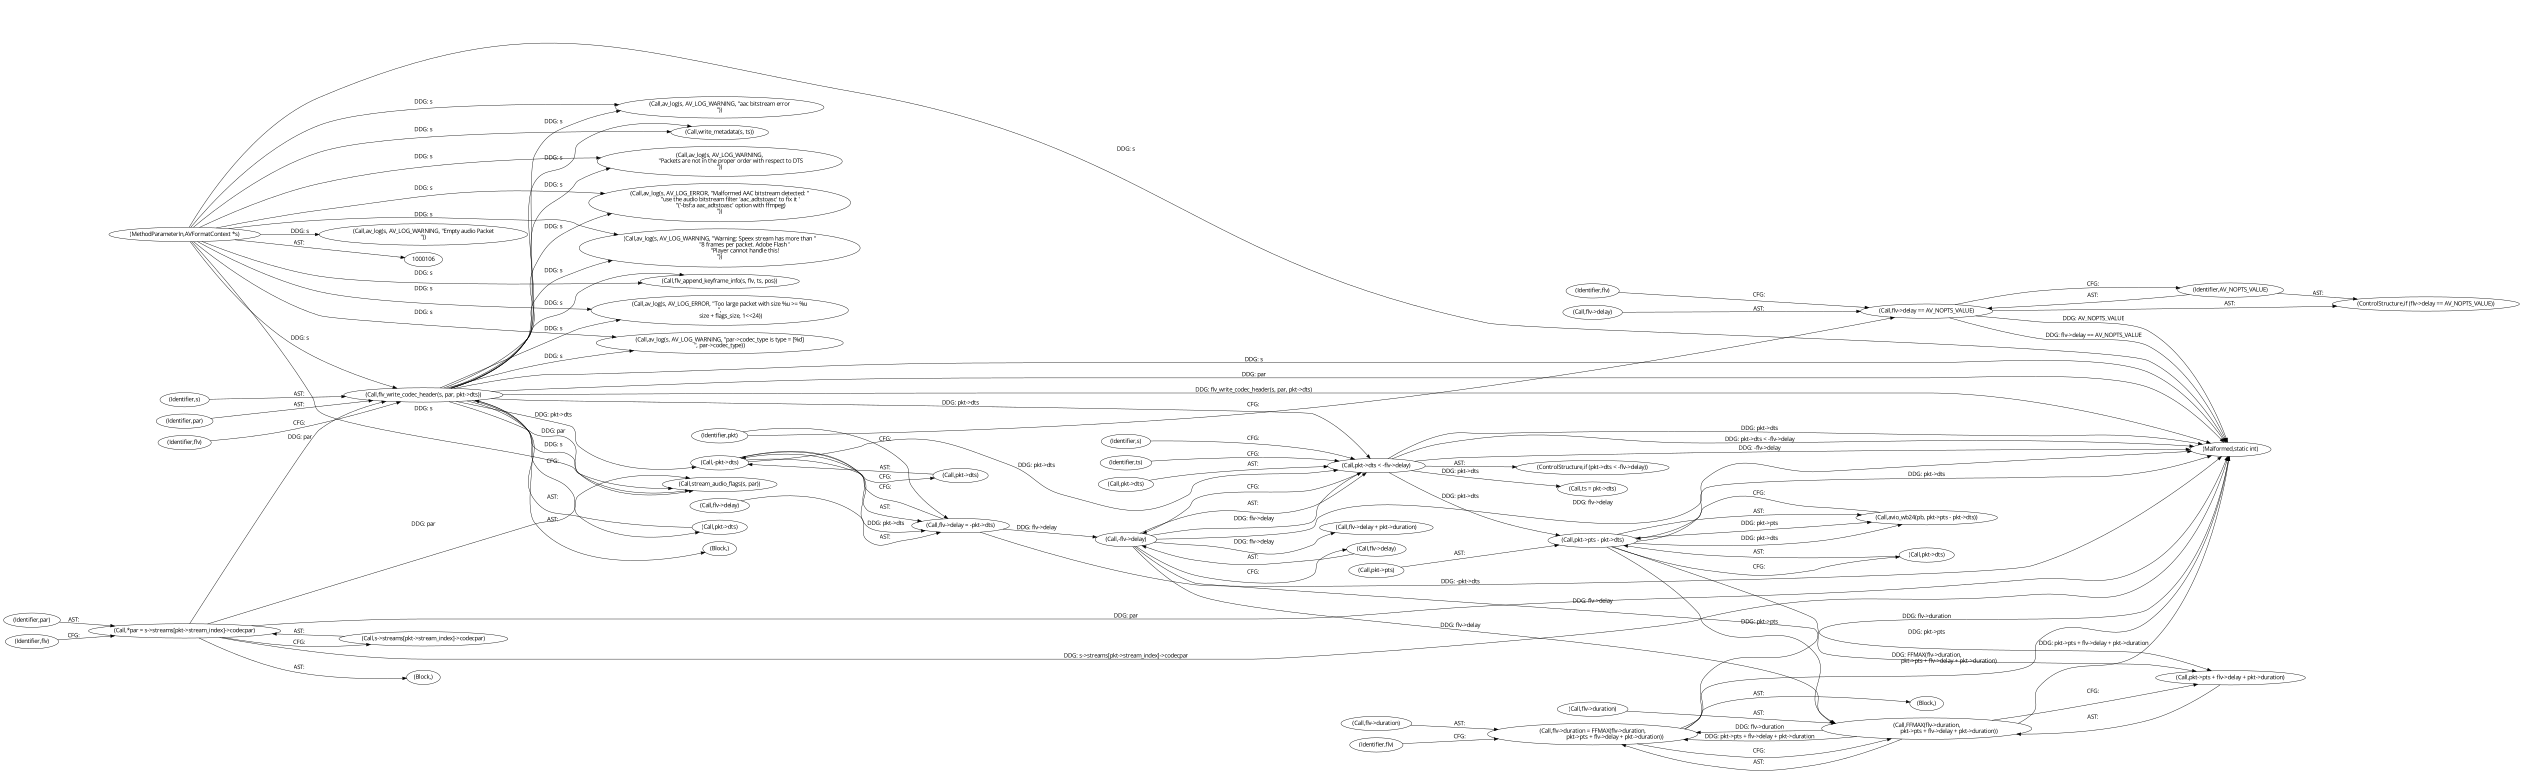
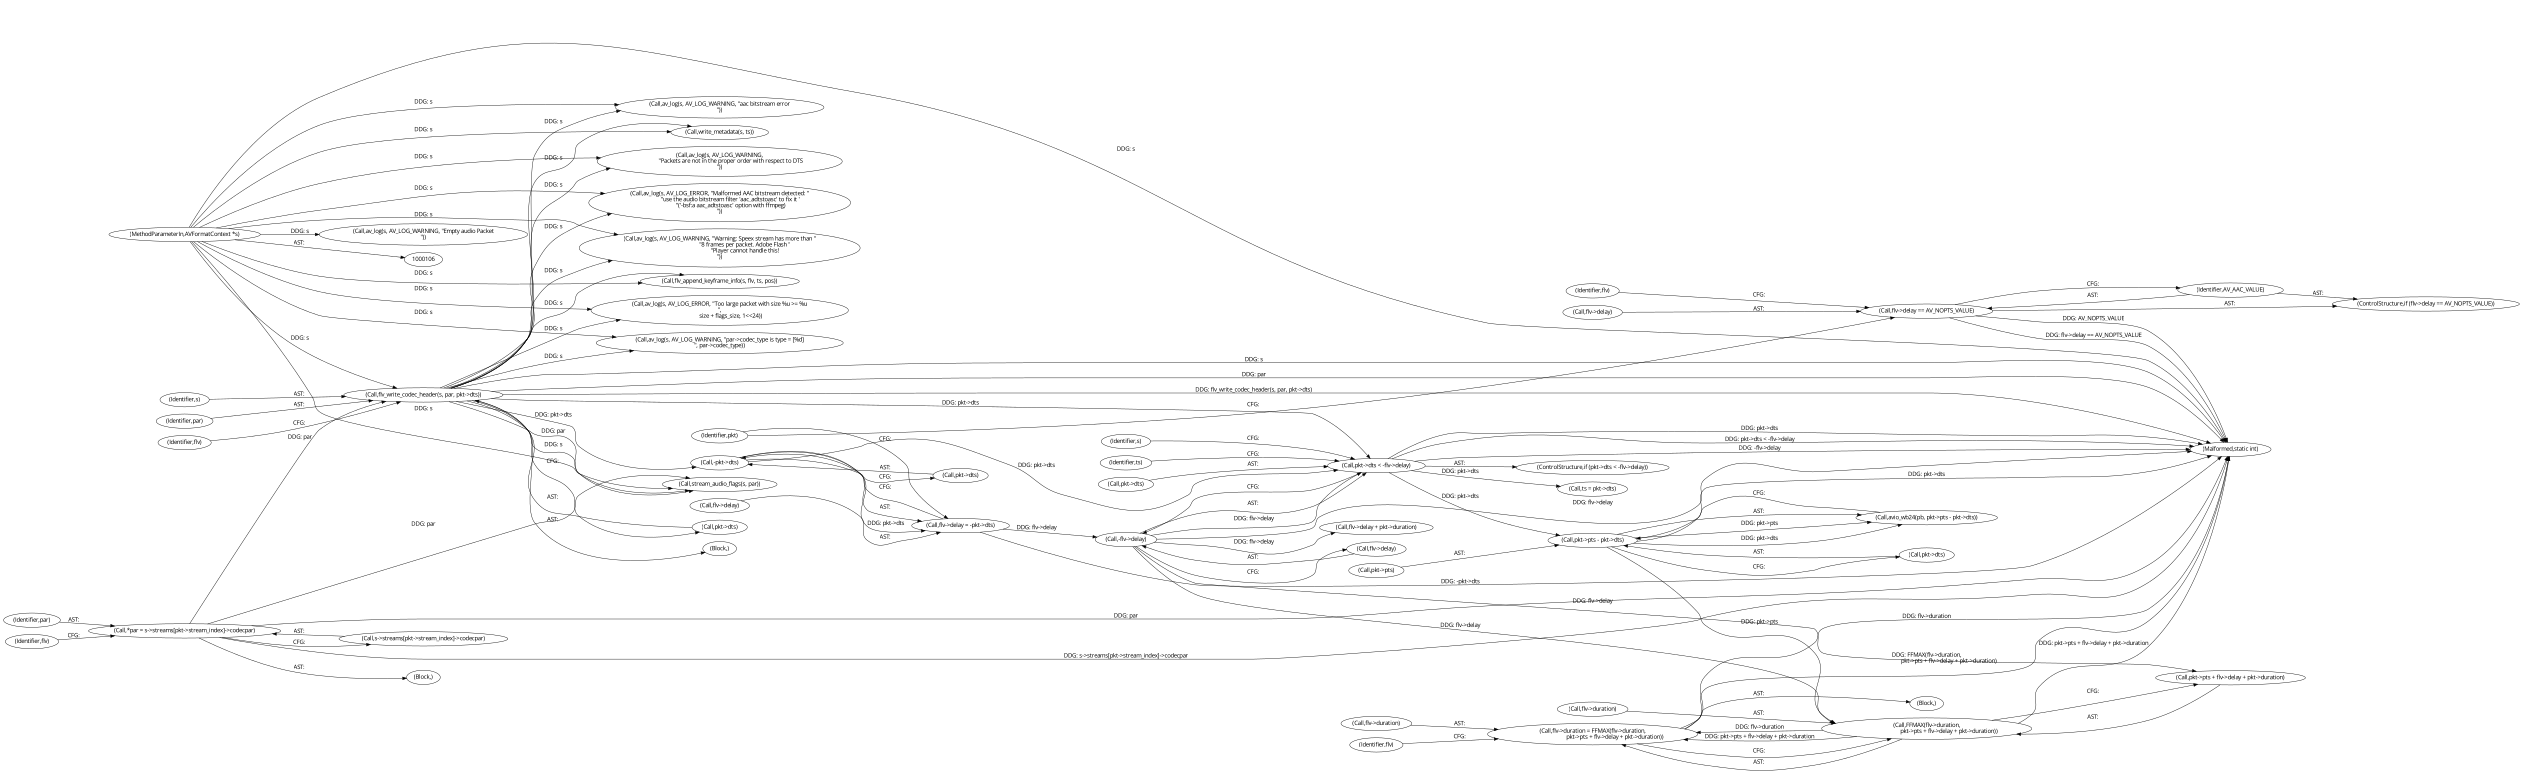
(2231, 290) -> (2231, 290)
(1899, 647) -> none
